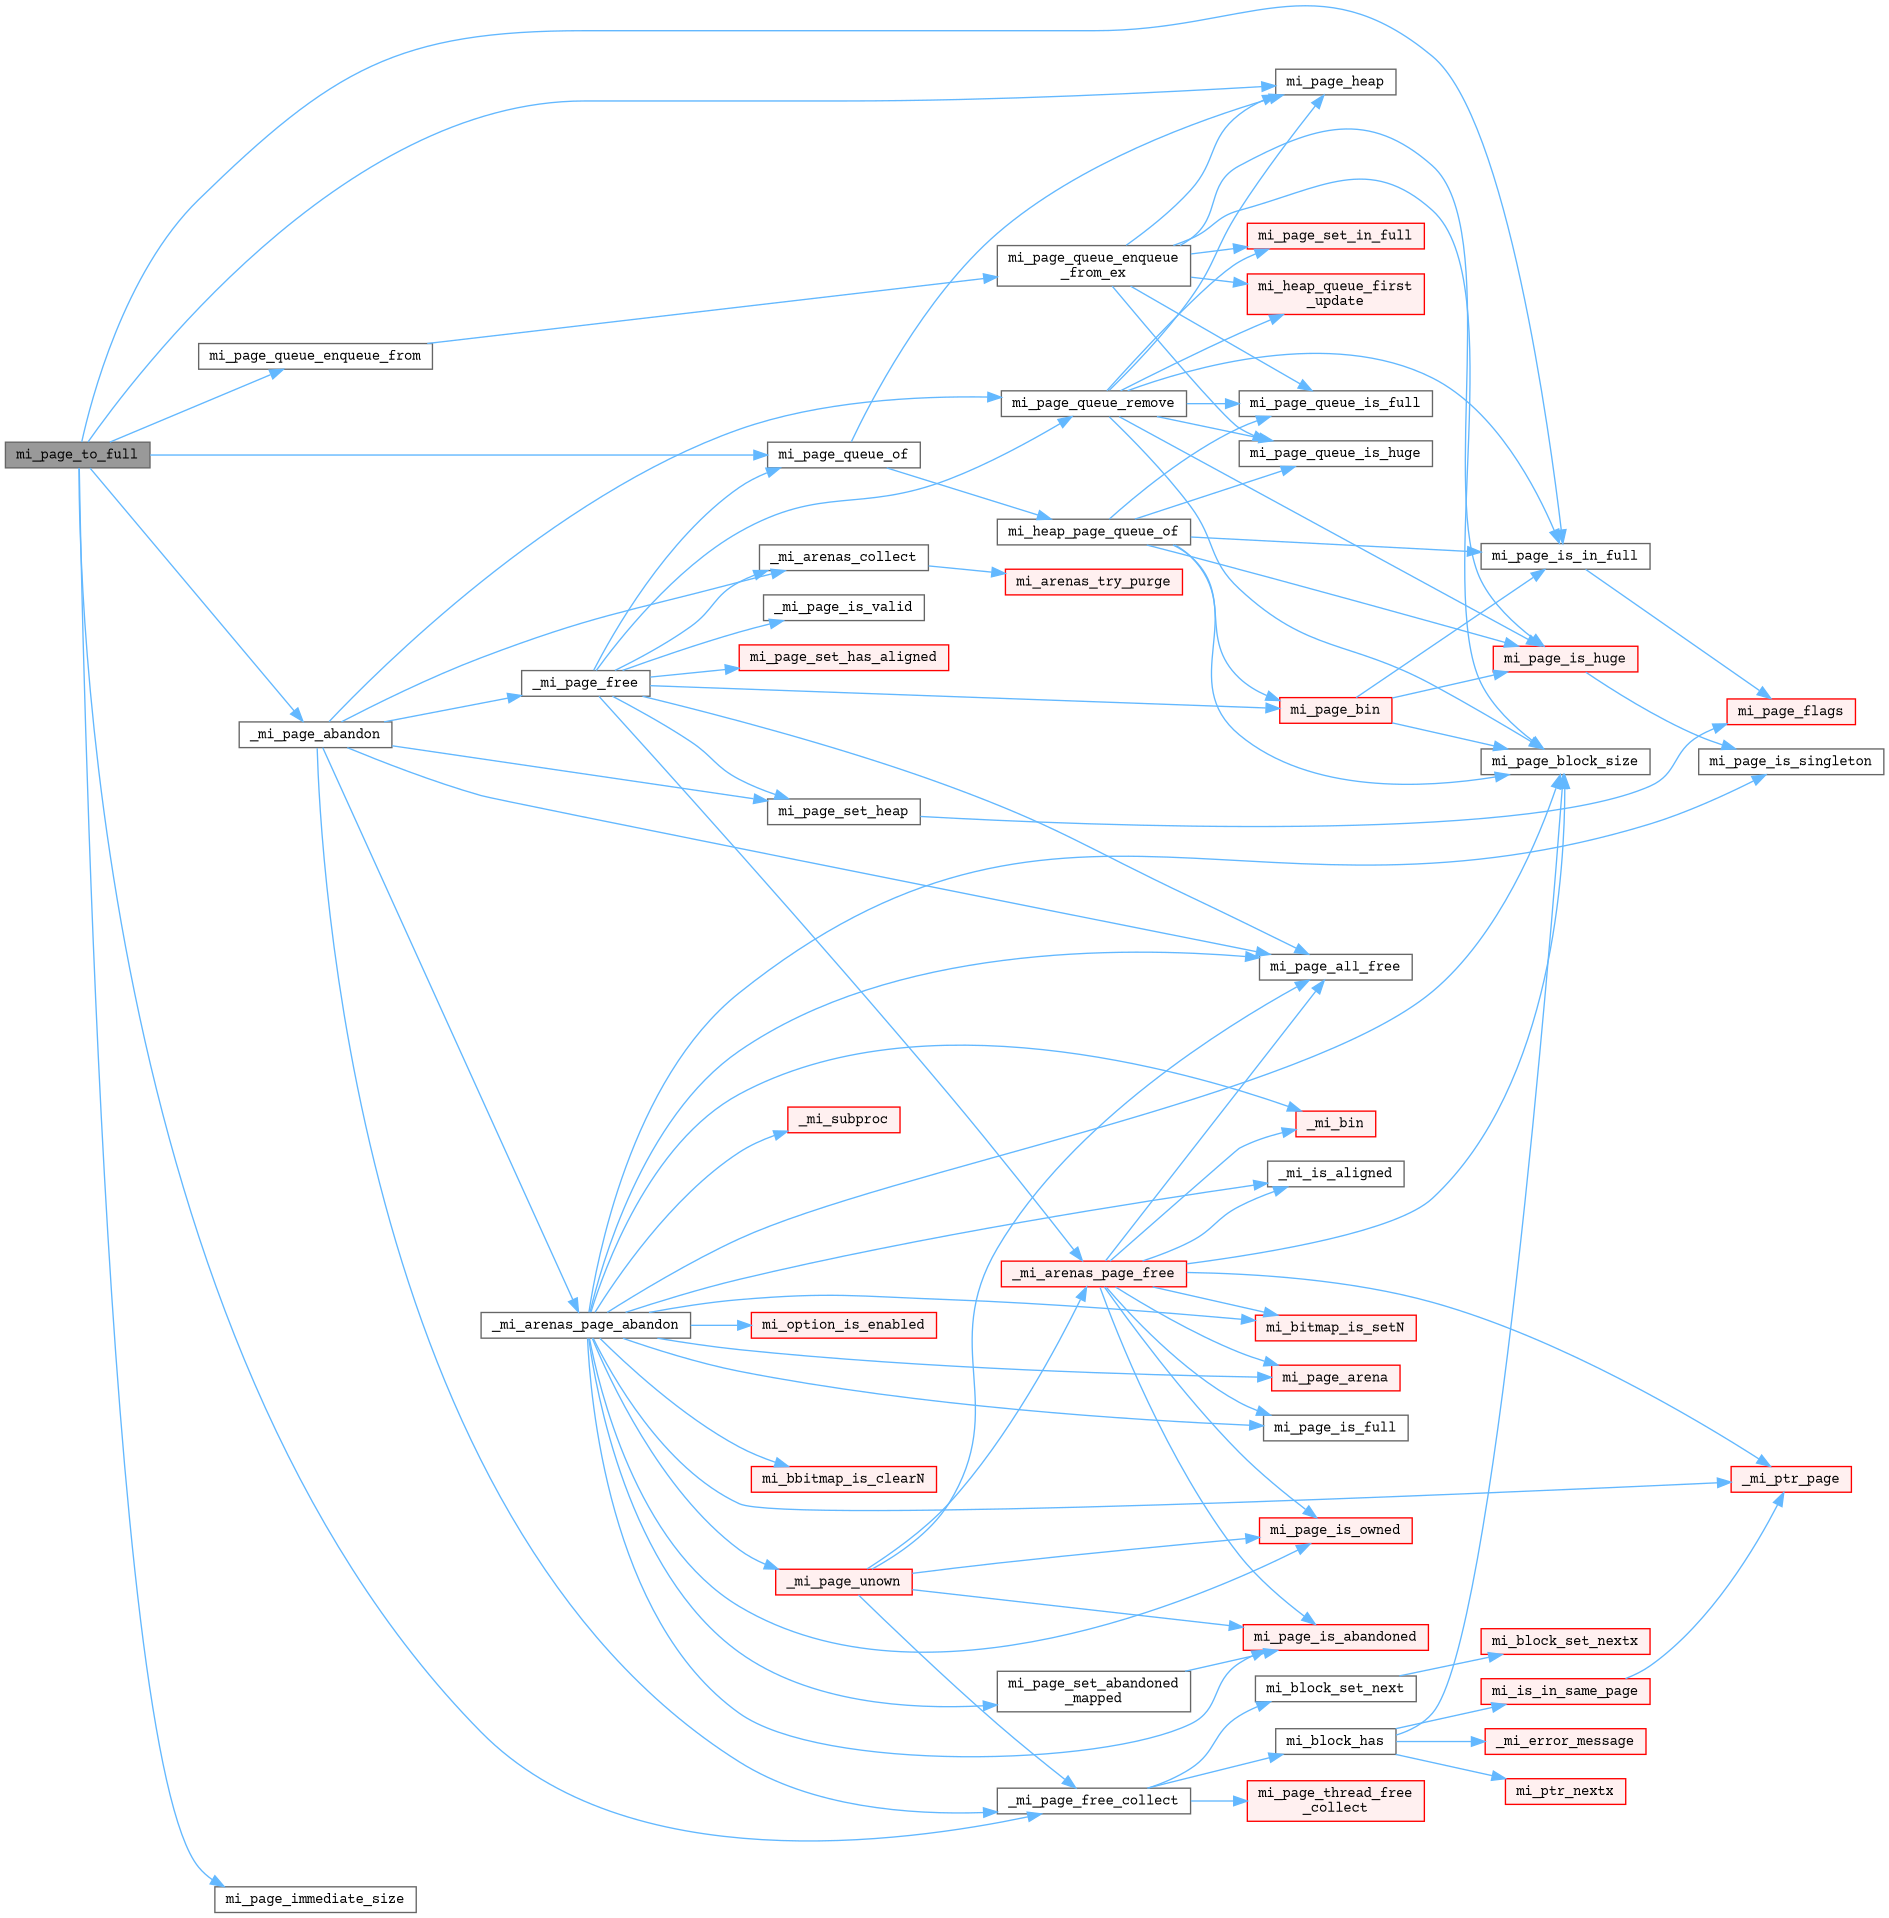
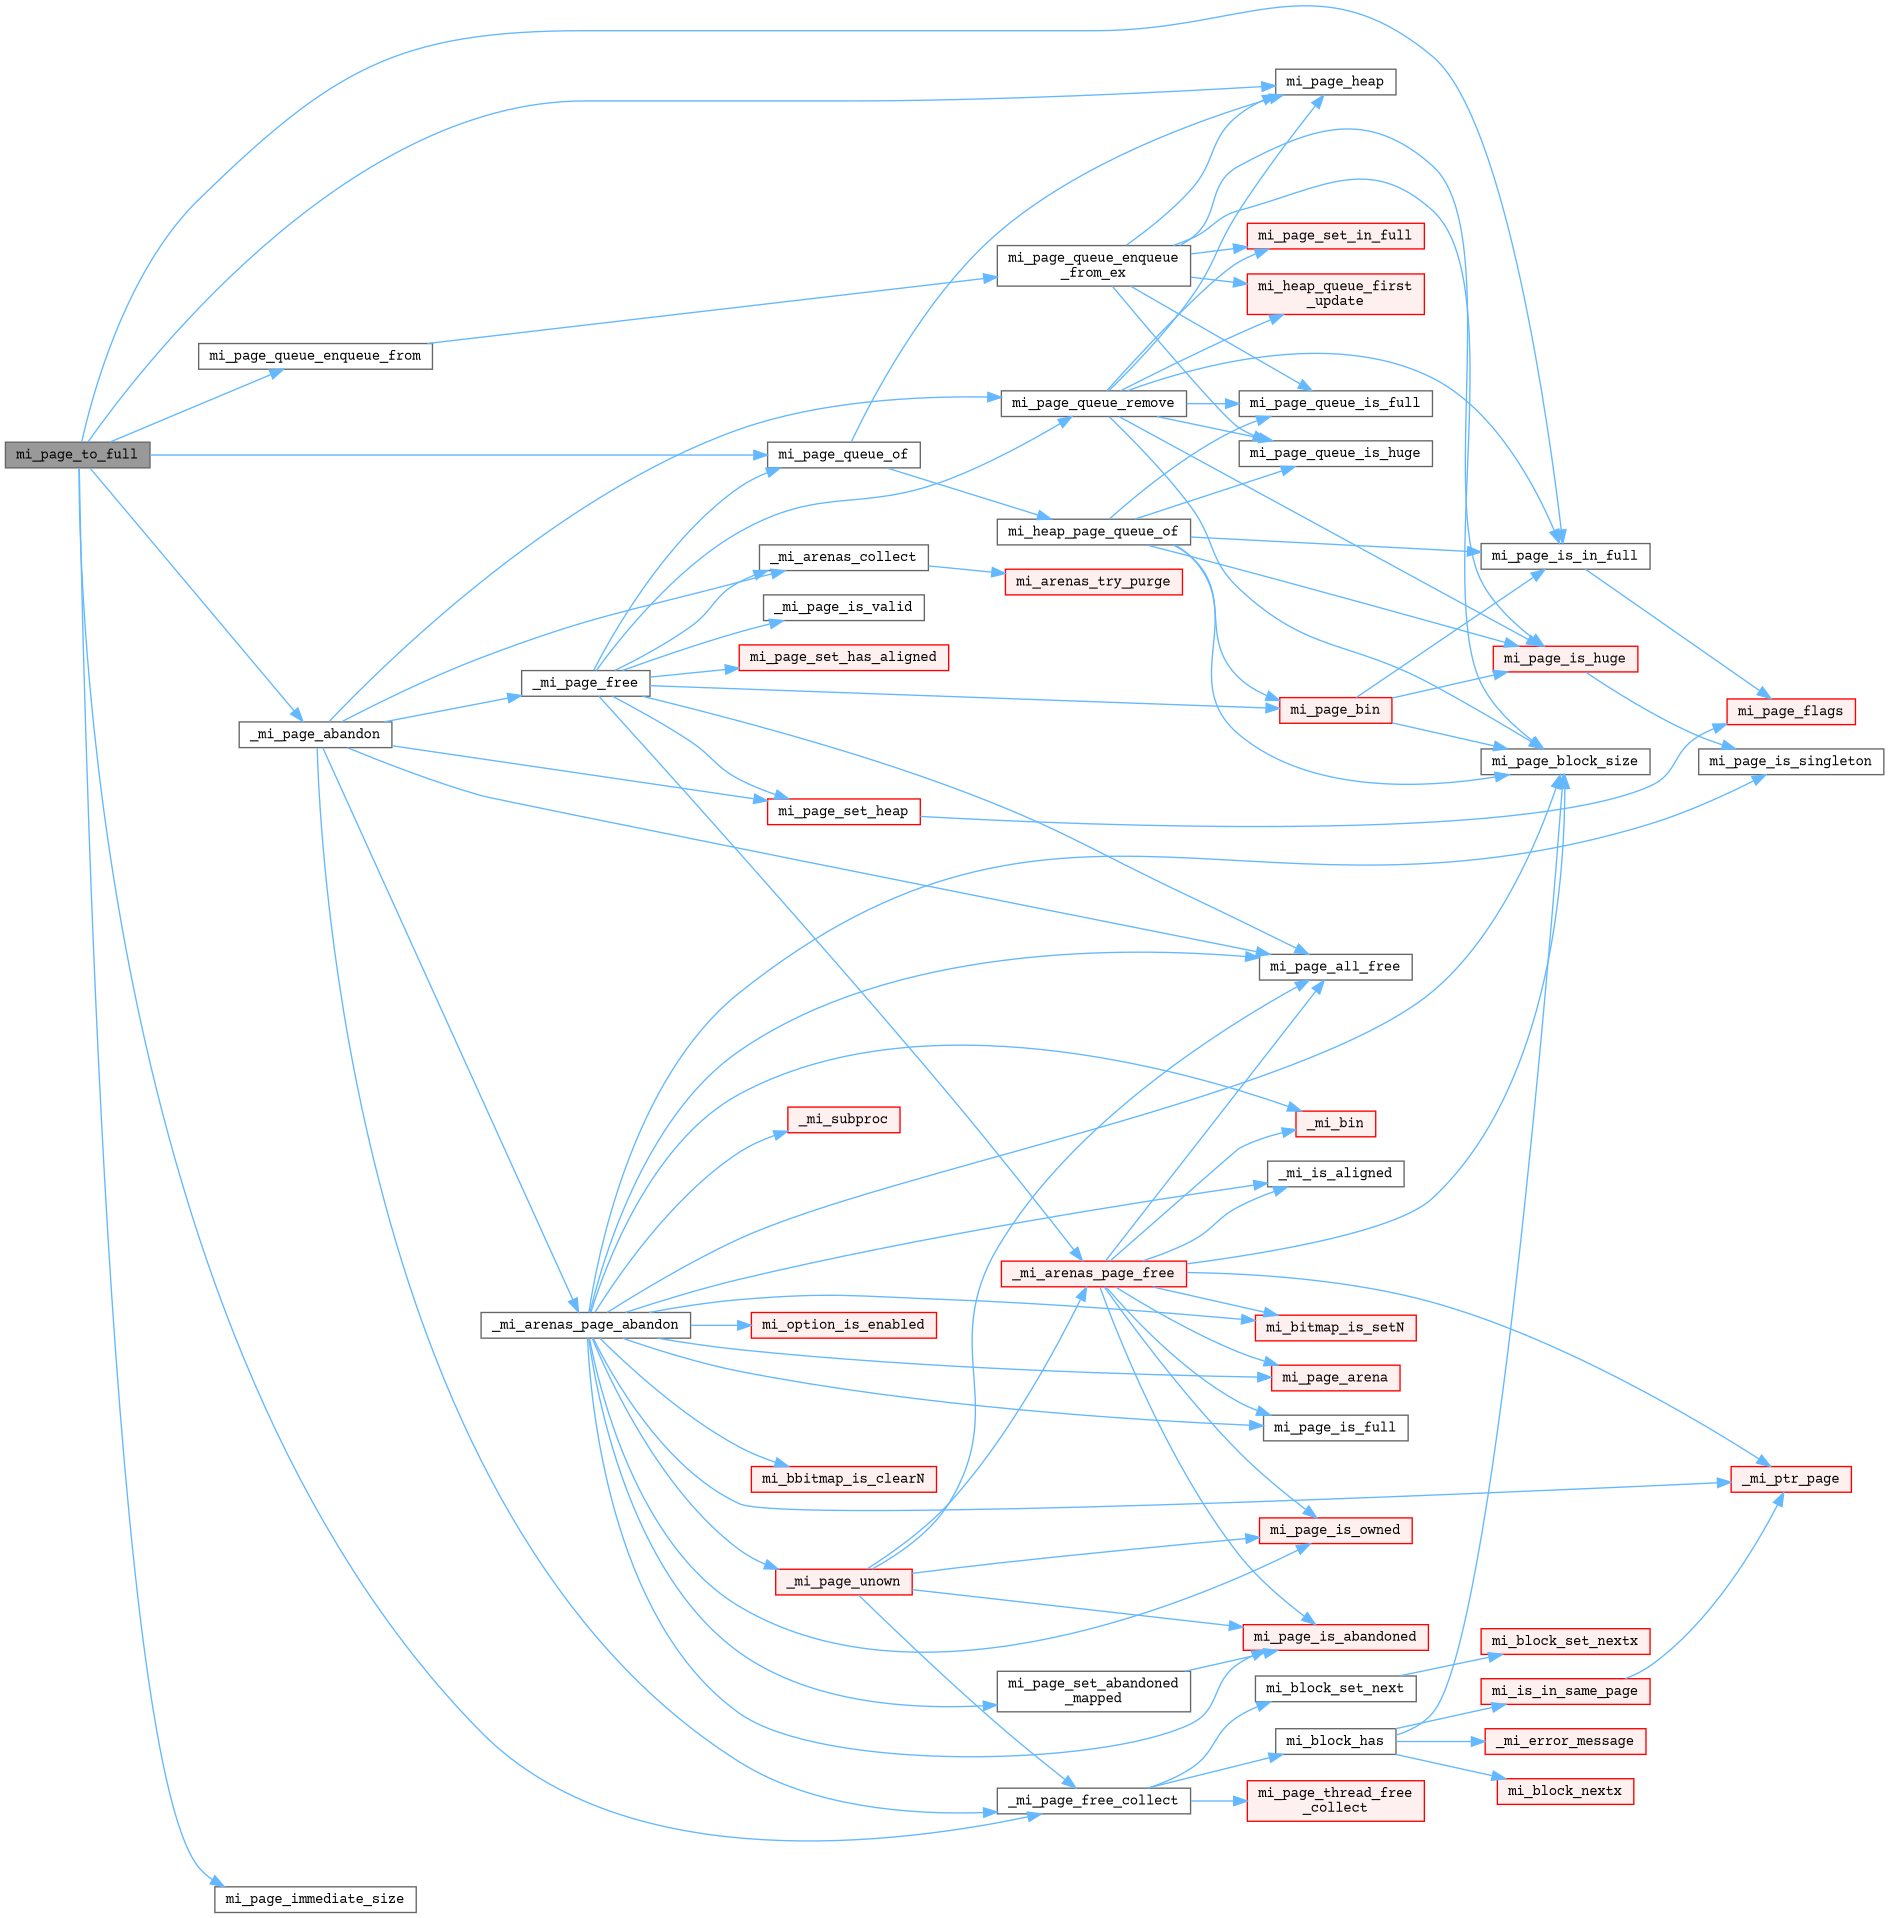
(844, 812) -> (844, 812)
(1566, 1792) -> (1566, 1792)
